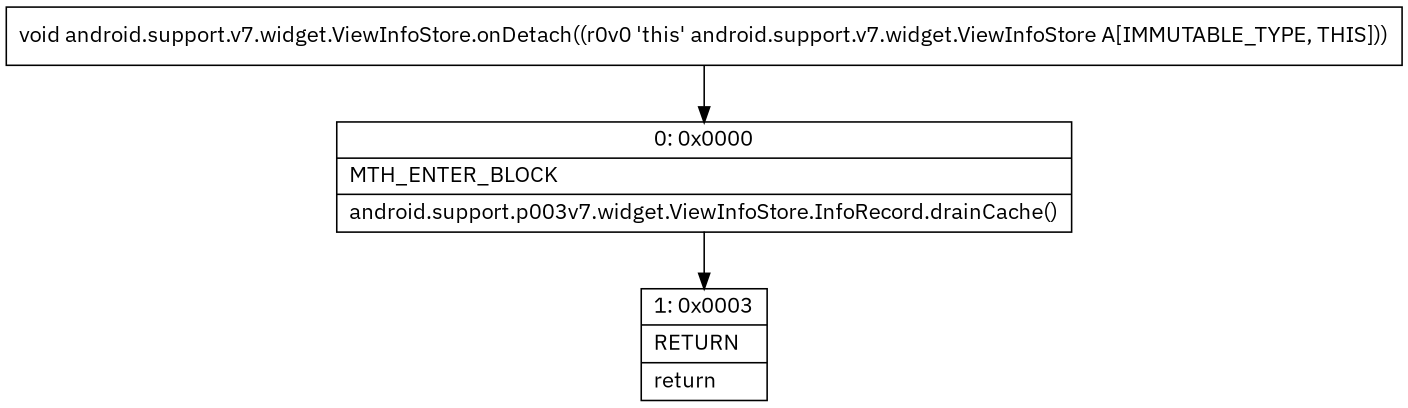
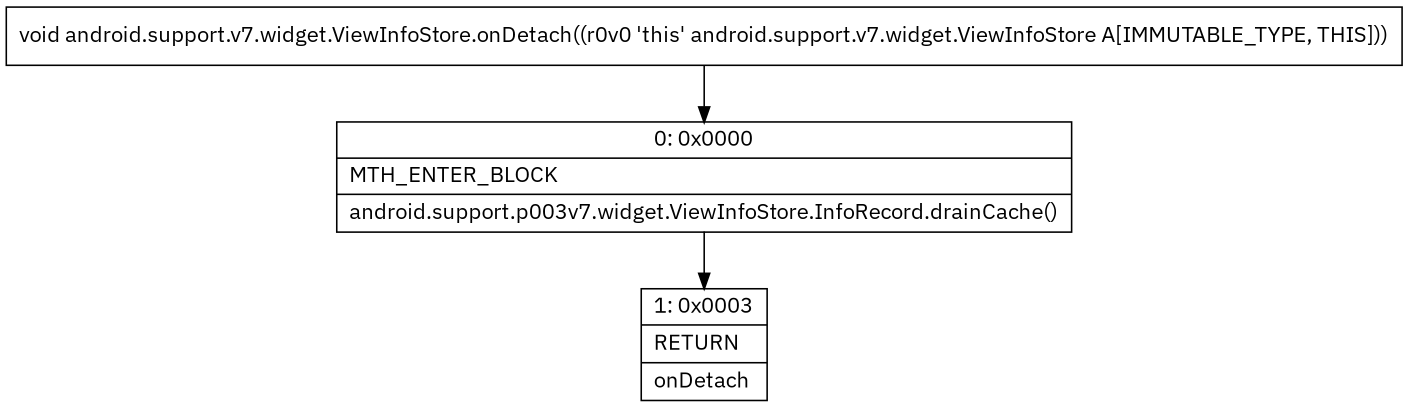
(685, 381) -> (702, 381)
